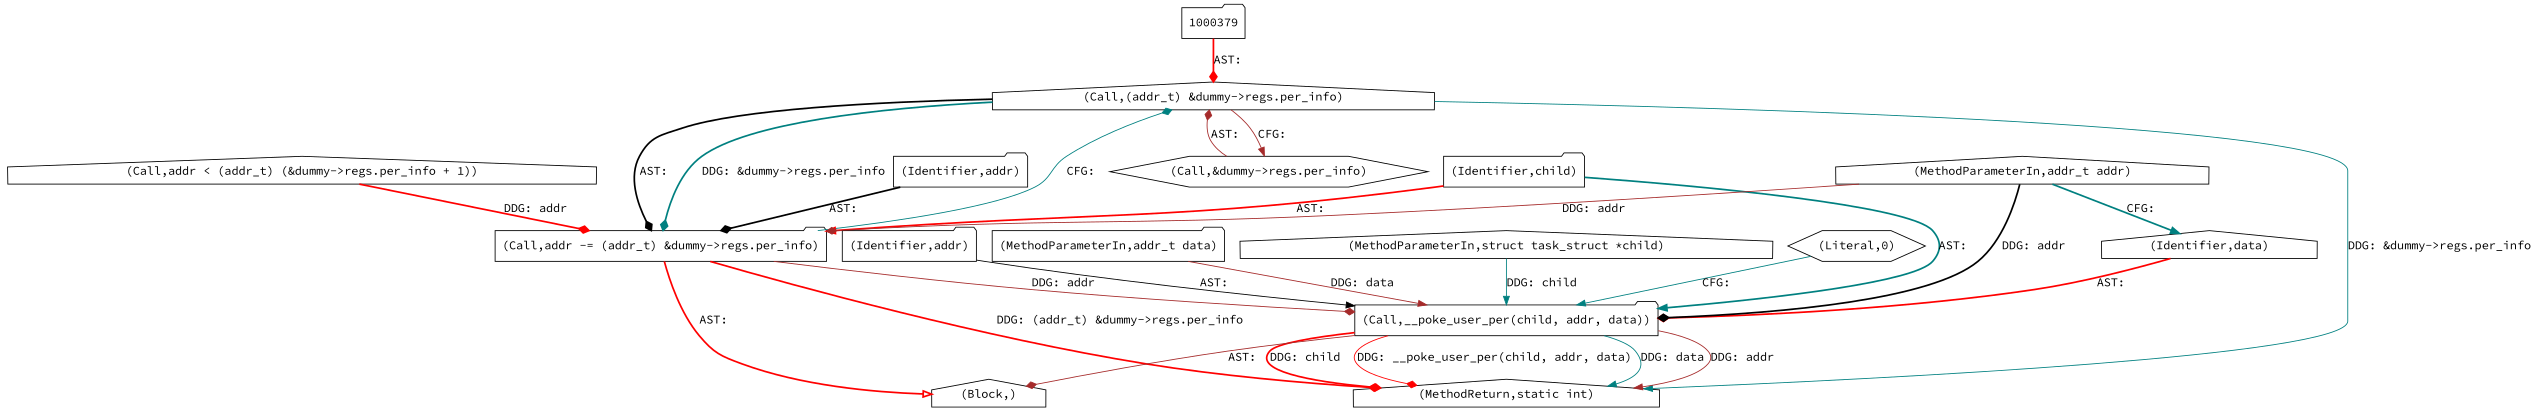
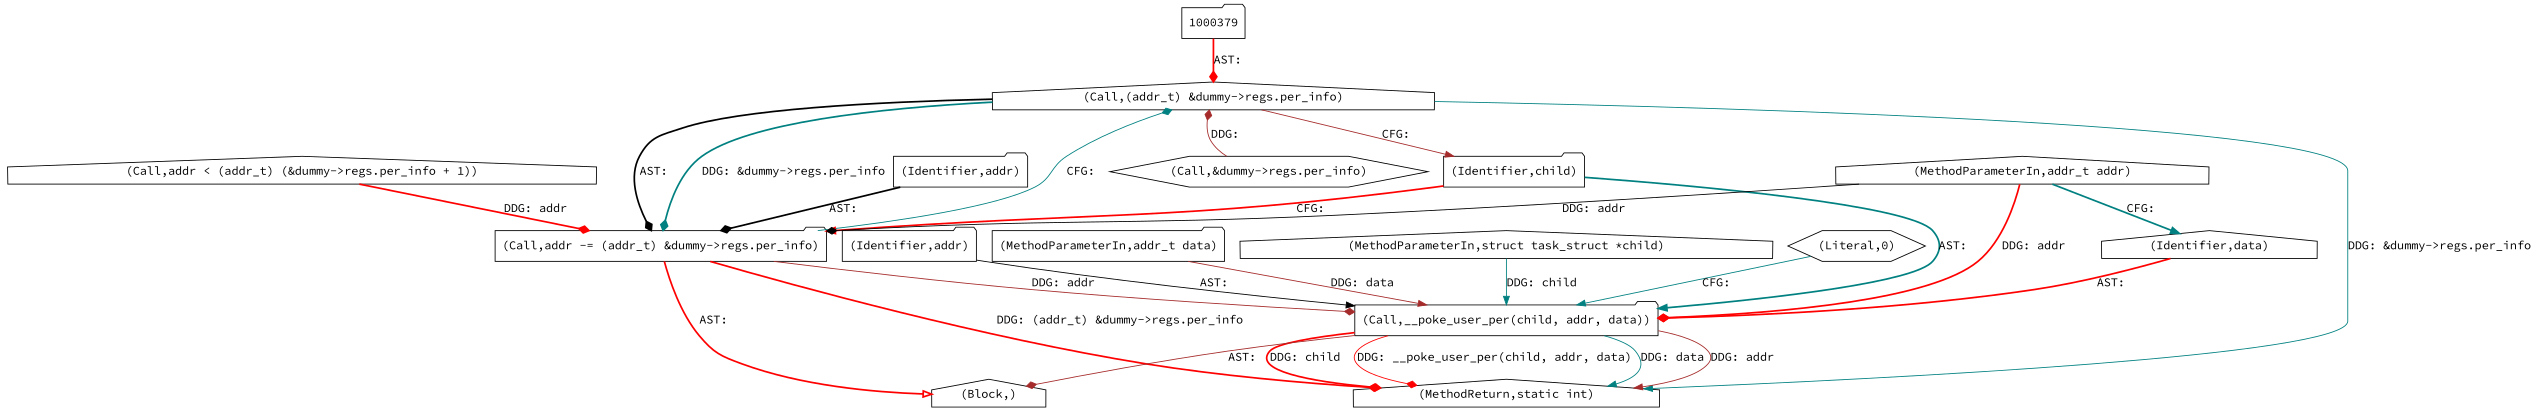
(1249, 127) -> (1353, 132)
(1229, 135) -> (1229, 135)
(1314, 209) -> (1314, 209)
(1348, 215) -> (1348, 215)
(1871, 298) -> (1871, 298)
